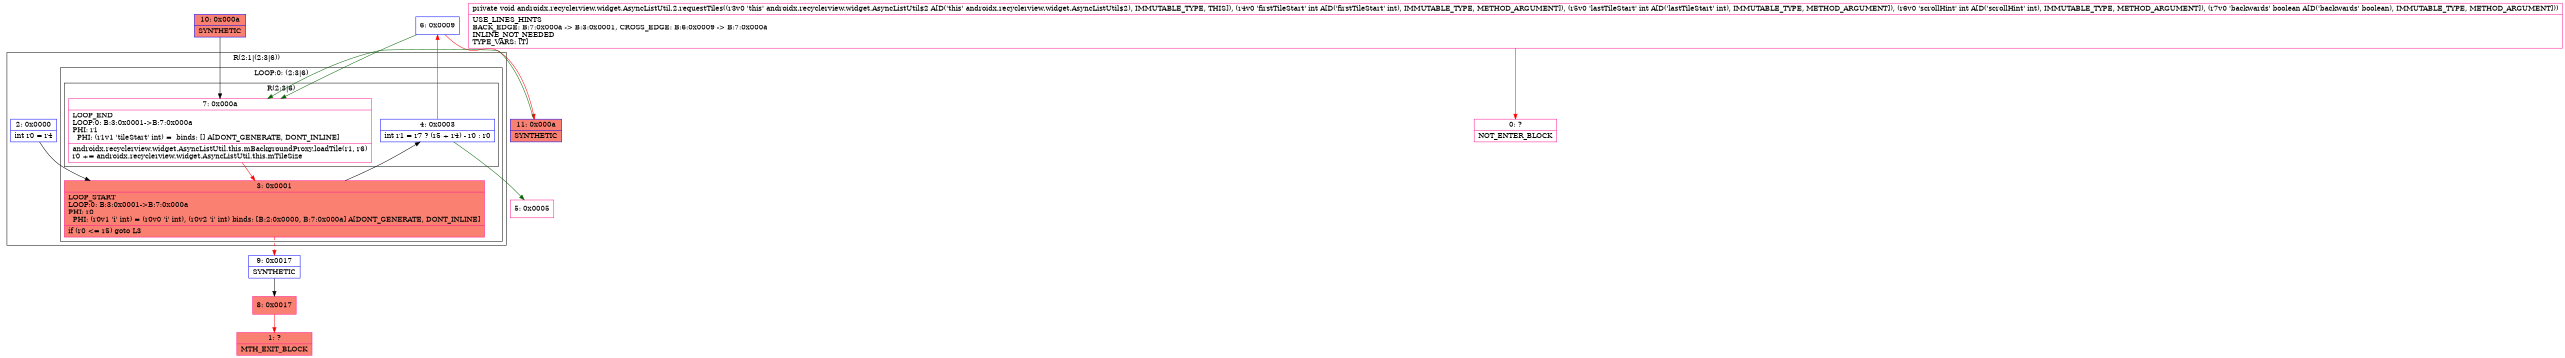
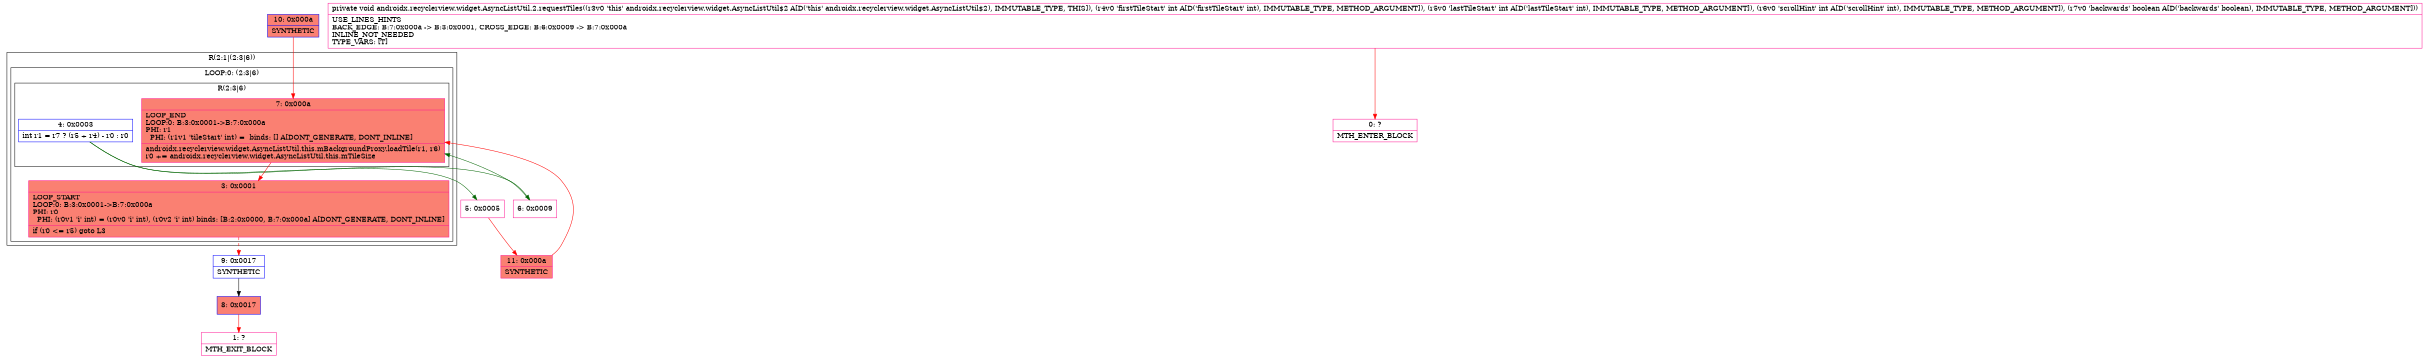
(438, 26) -> (535, 209)
(504, 56) -> (501, 235)
(357, 57) -> (547, 170)
(220, 64) -> (293, 64)
(438, 79) -> (309, 170)
(34, 131) -> none
(220, 131) -> (293, 131)
(536, 131) -> (527, 267)
(1515, 136) -> (1375, 136)
(383, 163) -> none
(274, 305) -> (239, 305)
(274, 344) -> (239, 344)
